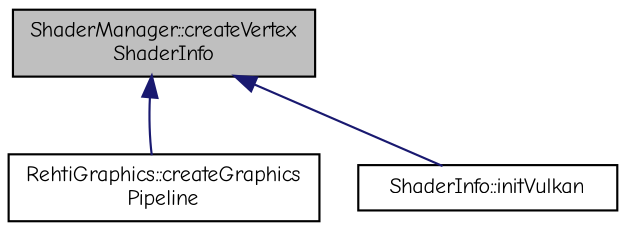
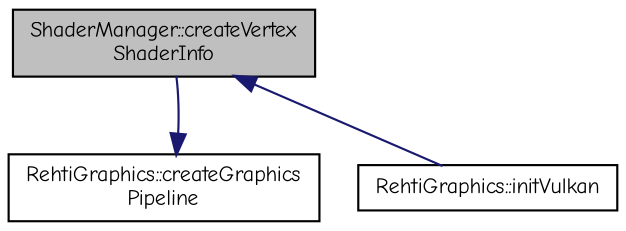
(150, 126) -> (178, 105)
(488, 188) -> (488, 188)
